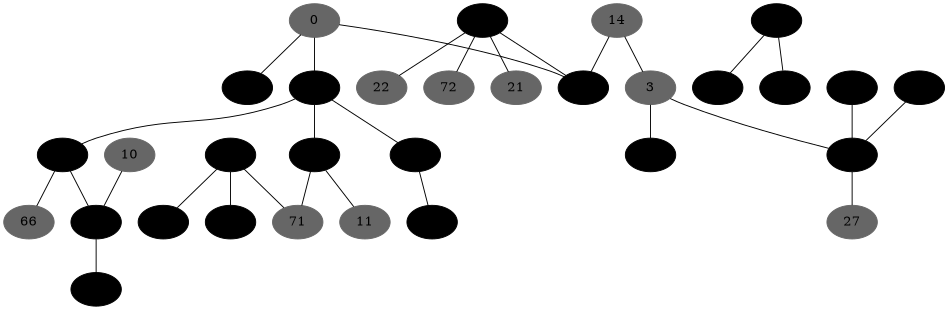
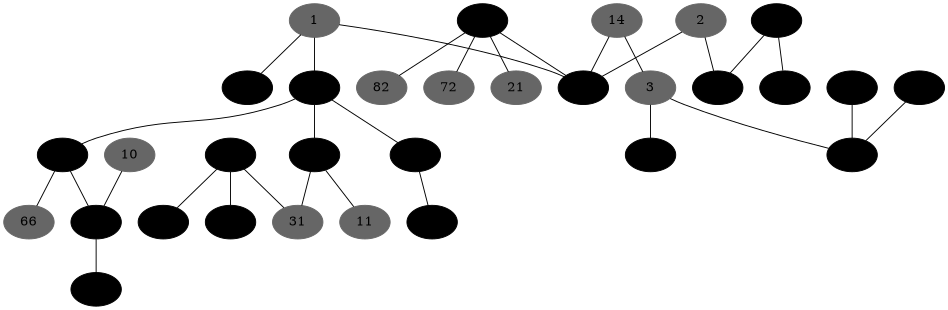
(315, 21) -> (315, 21)
none -> (701, 21)
(382, 88) -> (382, 88)
(298, 222) -> (298, 222)
(852, 222) -> none
